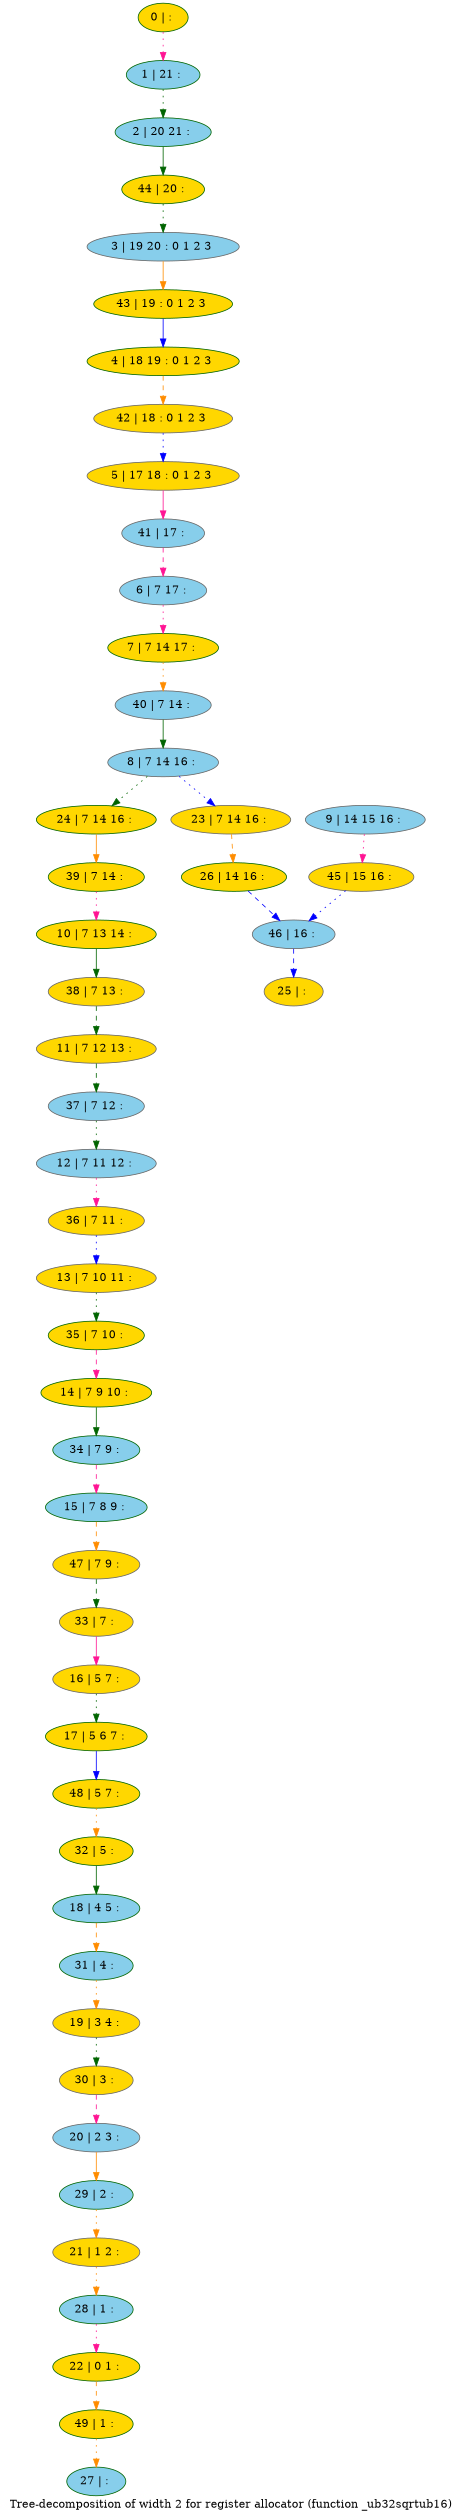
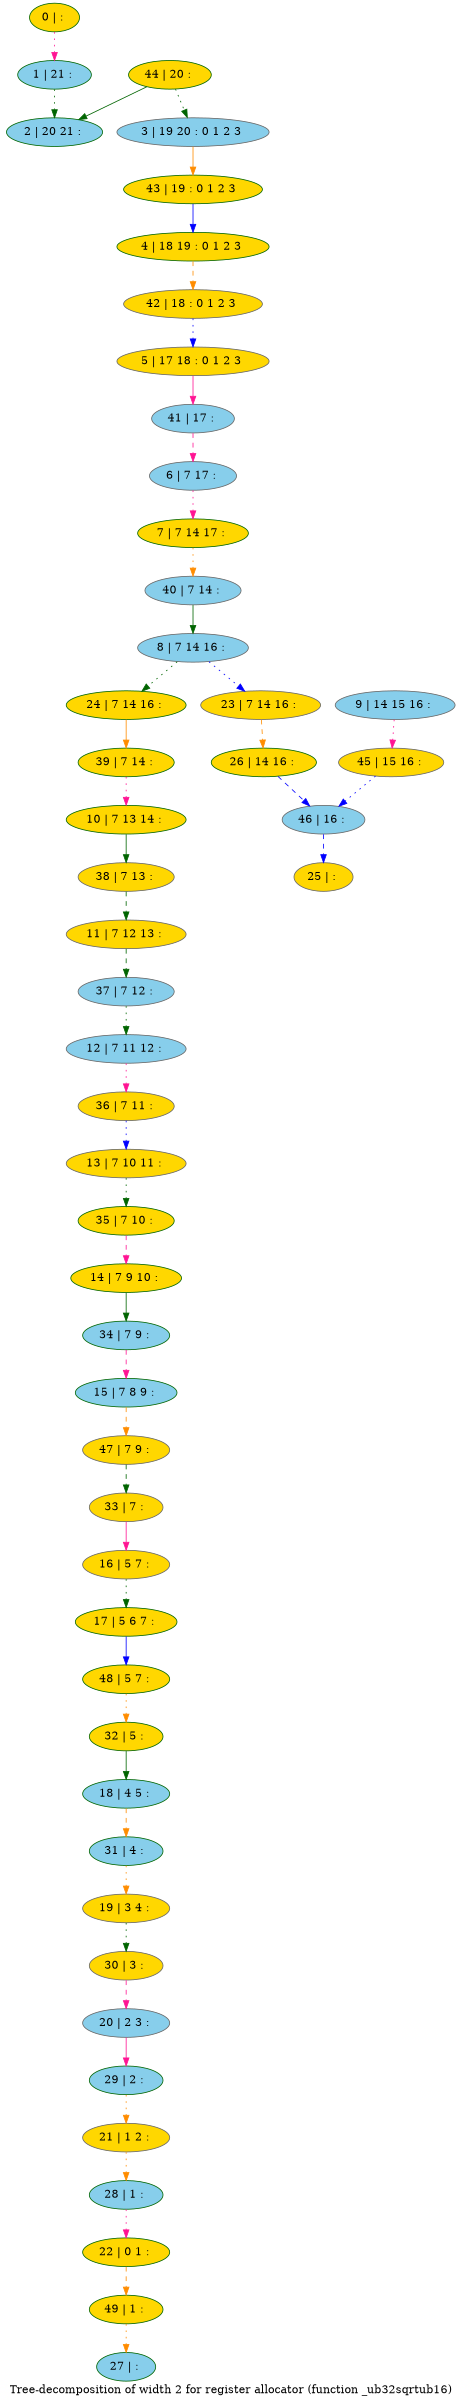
(163, 157) -> (116, 101)
(96, 2162) -> (126, 2048)
